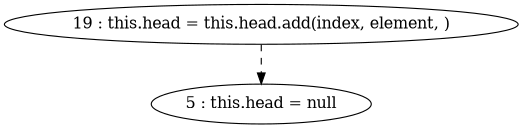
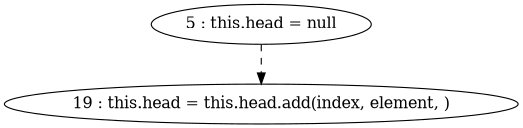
(261, 59) -> (261, 59)
